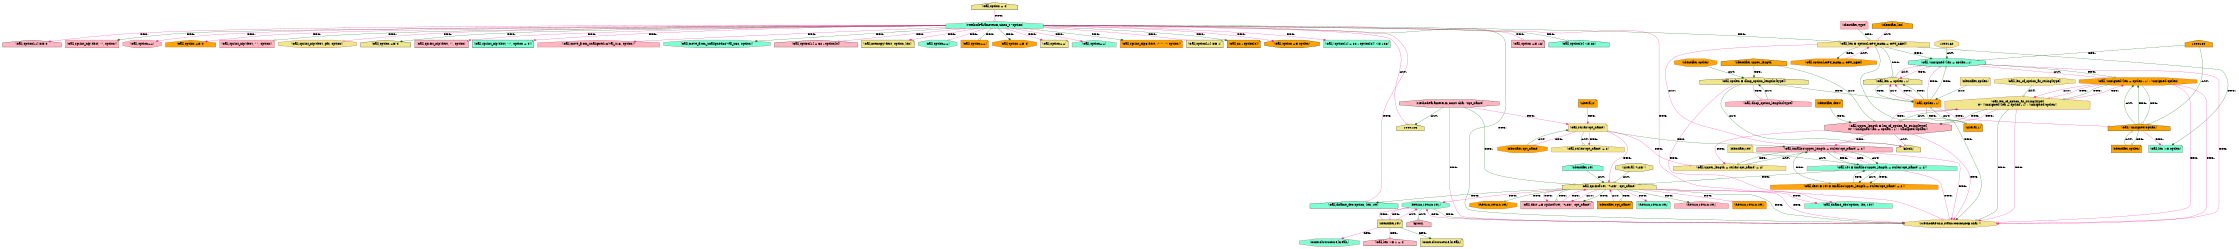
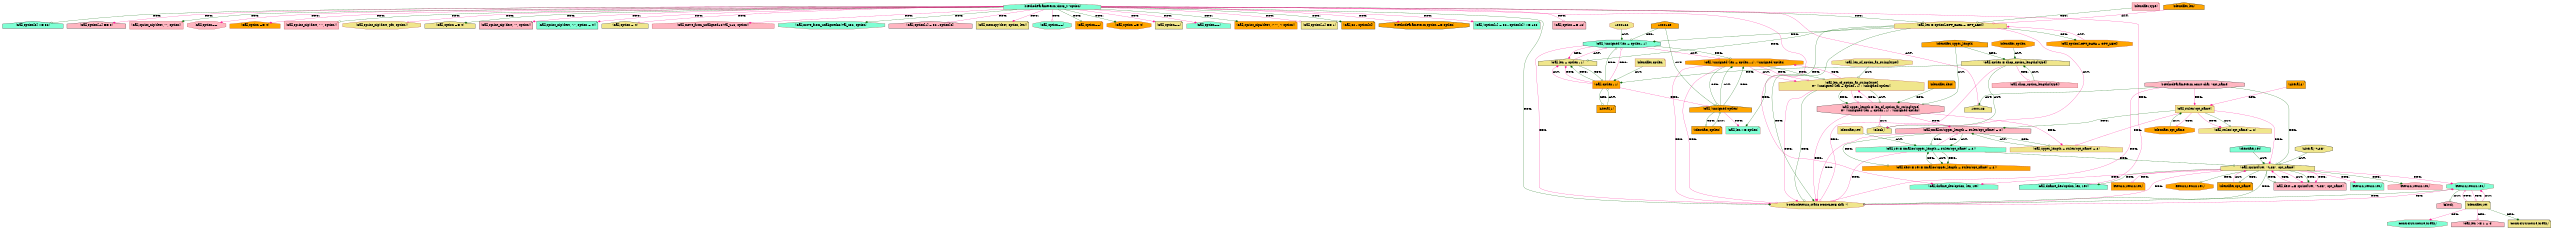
(995, 15) -> (794, 12)
(1292, 44) -> (1424, 25)
